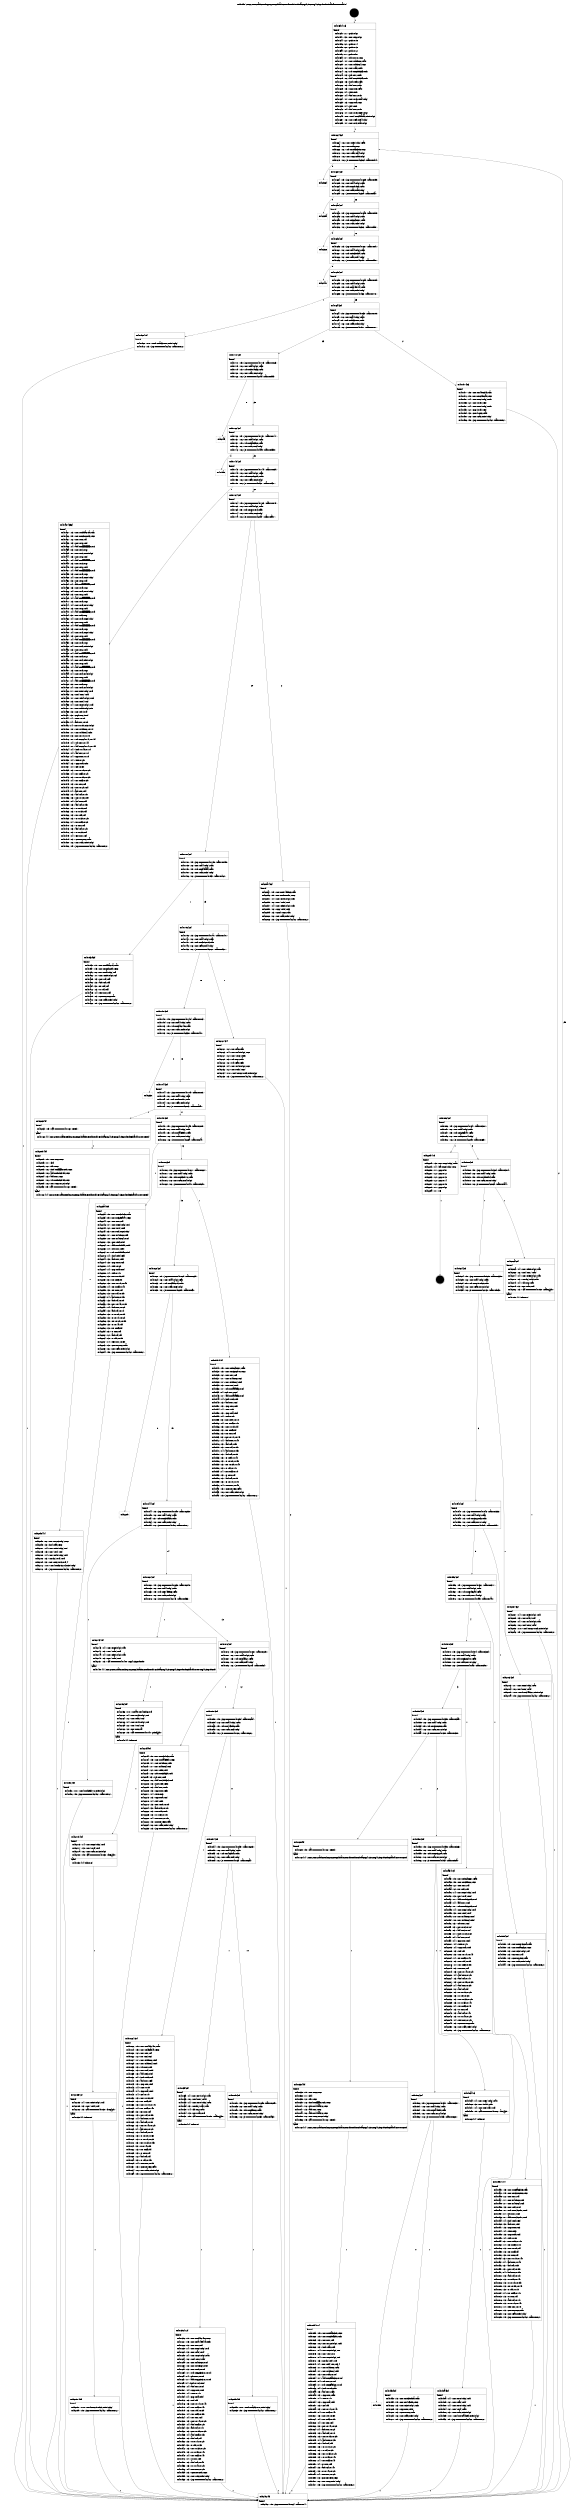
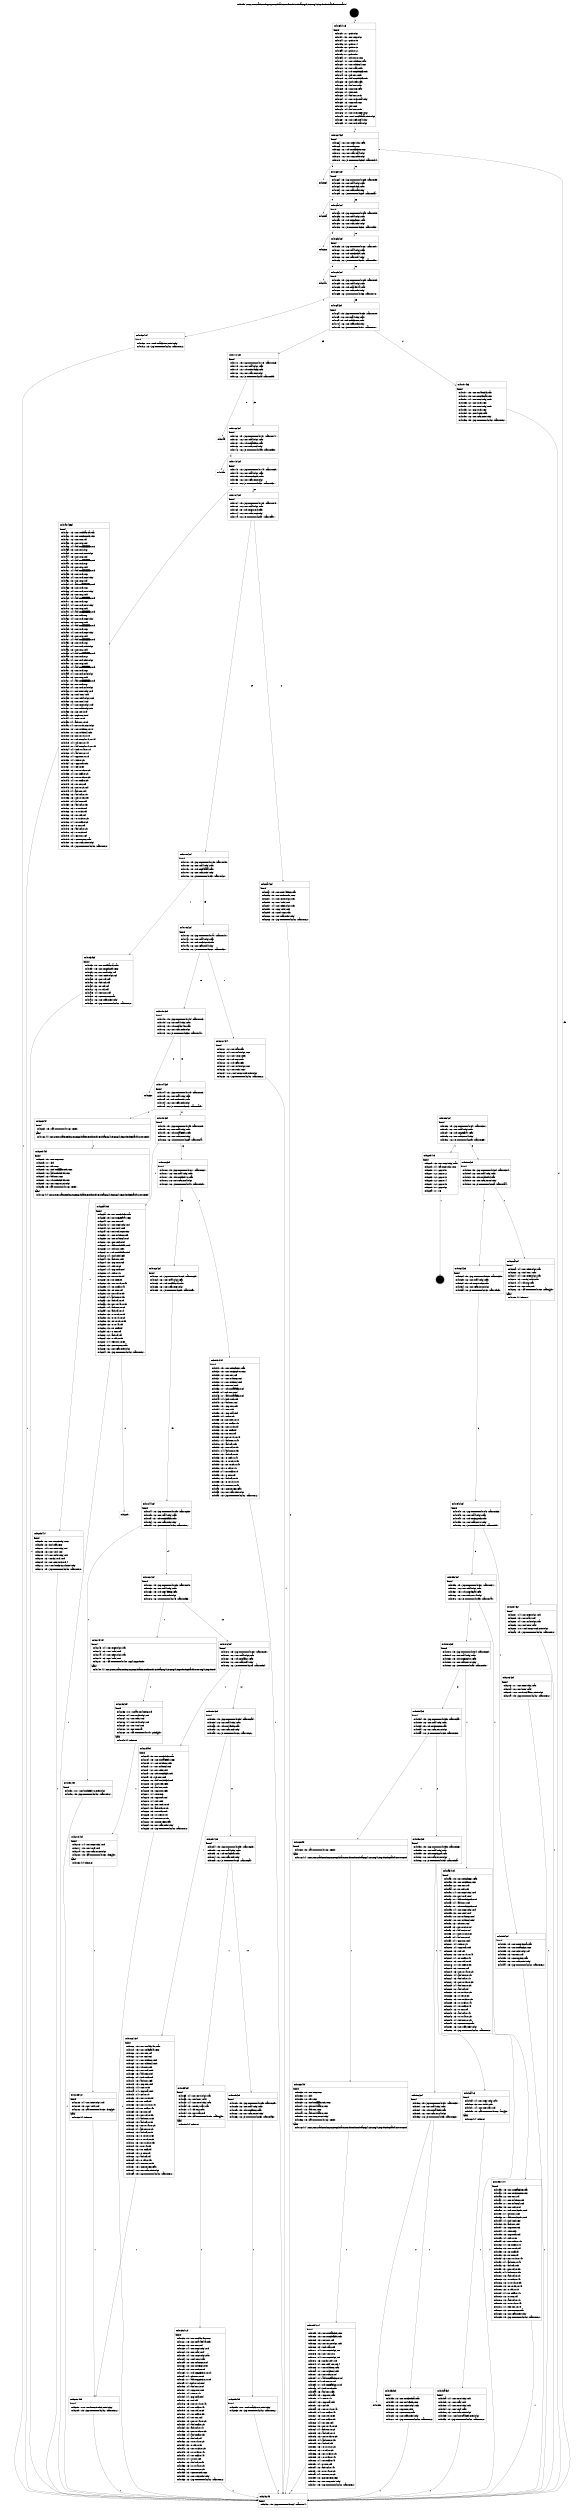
none -> (354, 266)
(253, 456) -> none
(148, 1402) -> (123, 1433)
(503, 1484) -> none
(142, 2378) -> (116, 2286)
